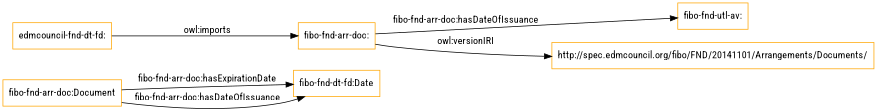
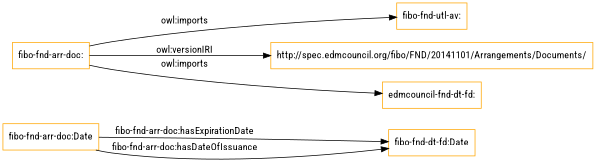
(466, 20) -> (185, 21)
(201, 36) -> (232, 84)
(62, 93) -> (51, 137)
